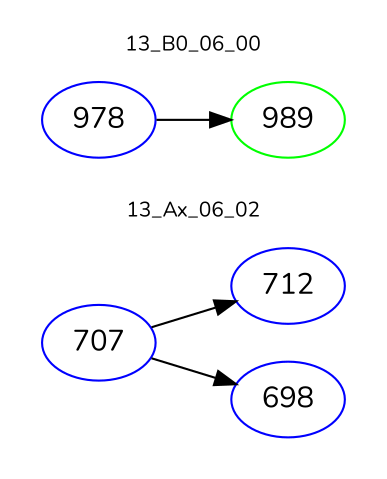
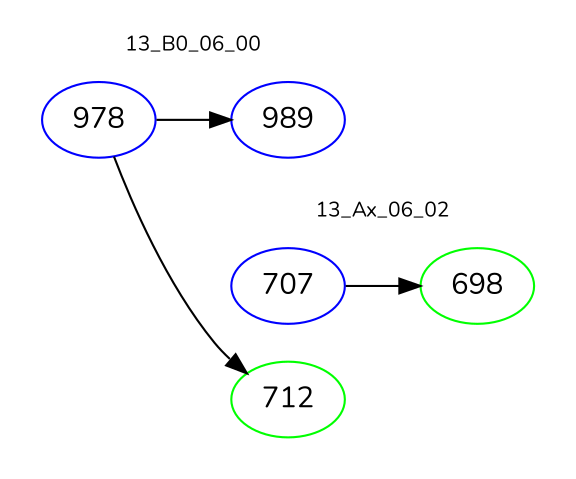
(288, 120) -> (288, 120)
(288, 286) -> (288, 400)
(184, 317) -> (163, 263)
(288, 400) -> (477, 286)
